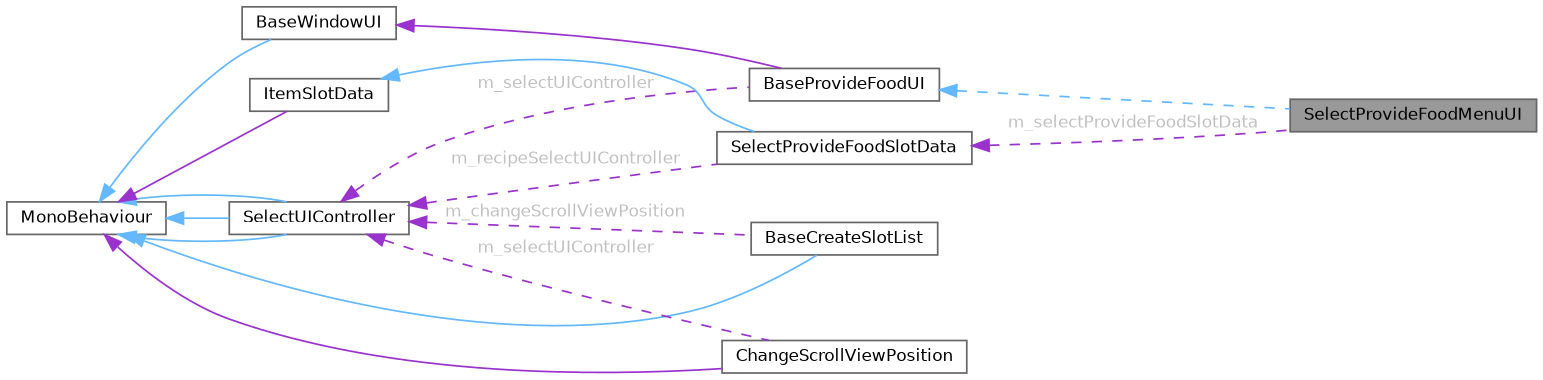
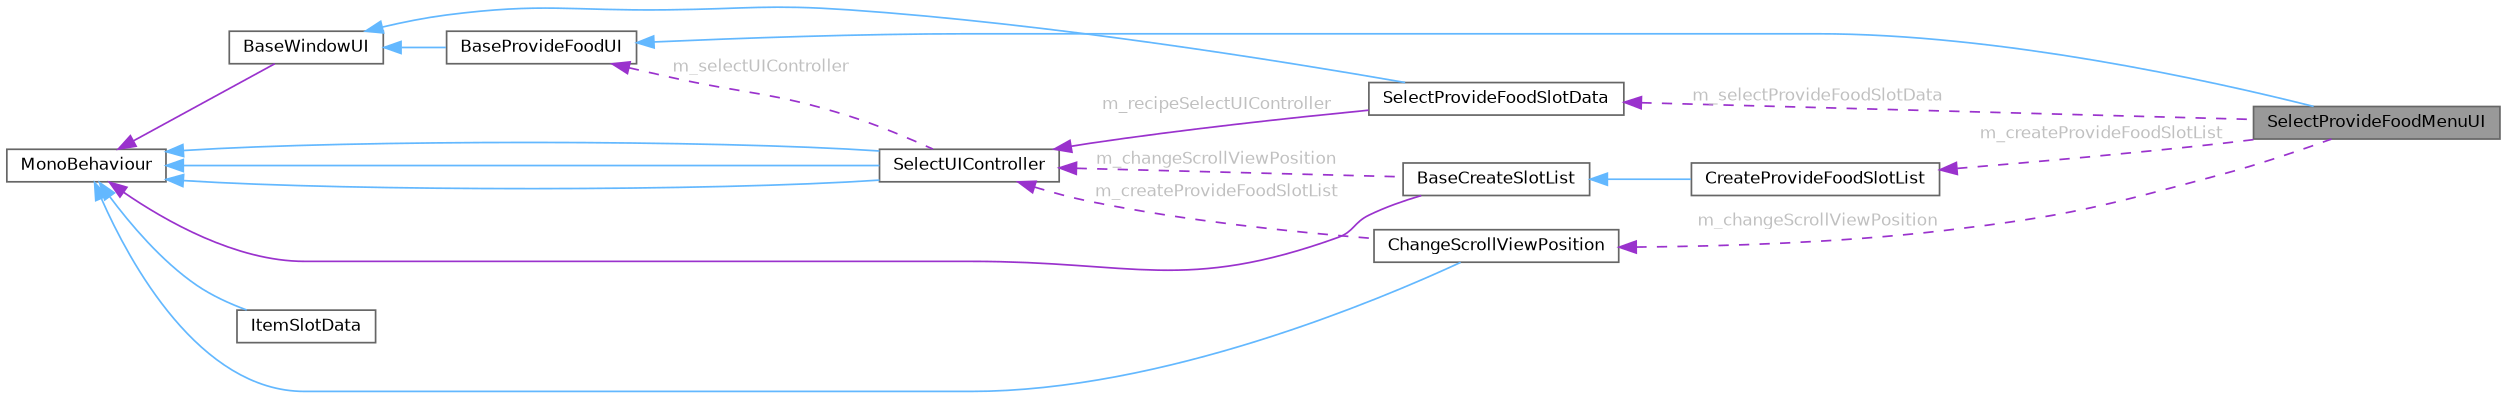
(599, 38) -> (424, 47)
(586, 62) -> (895, 14)
(1123, 100) -> (1487, 34)
(182, 104) -> (204, 102)
(545, 113) -> (784, 99)
(211, 152) -> (170, 264)
none -> (1815, 179)
(571, 183) -> (1220, 126)
none -> (1989, 225)
(563, 248) -> (1214, 192)
(482, 322) -> (772, 261)
(407, 360) -> (746, 391)
